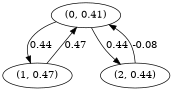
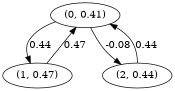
(117, 45) -> (118, 45)
(145, 45) -> (146, 45)
